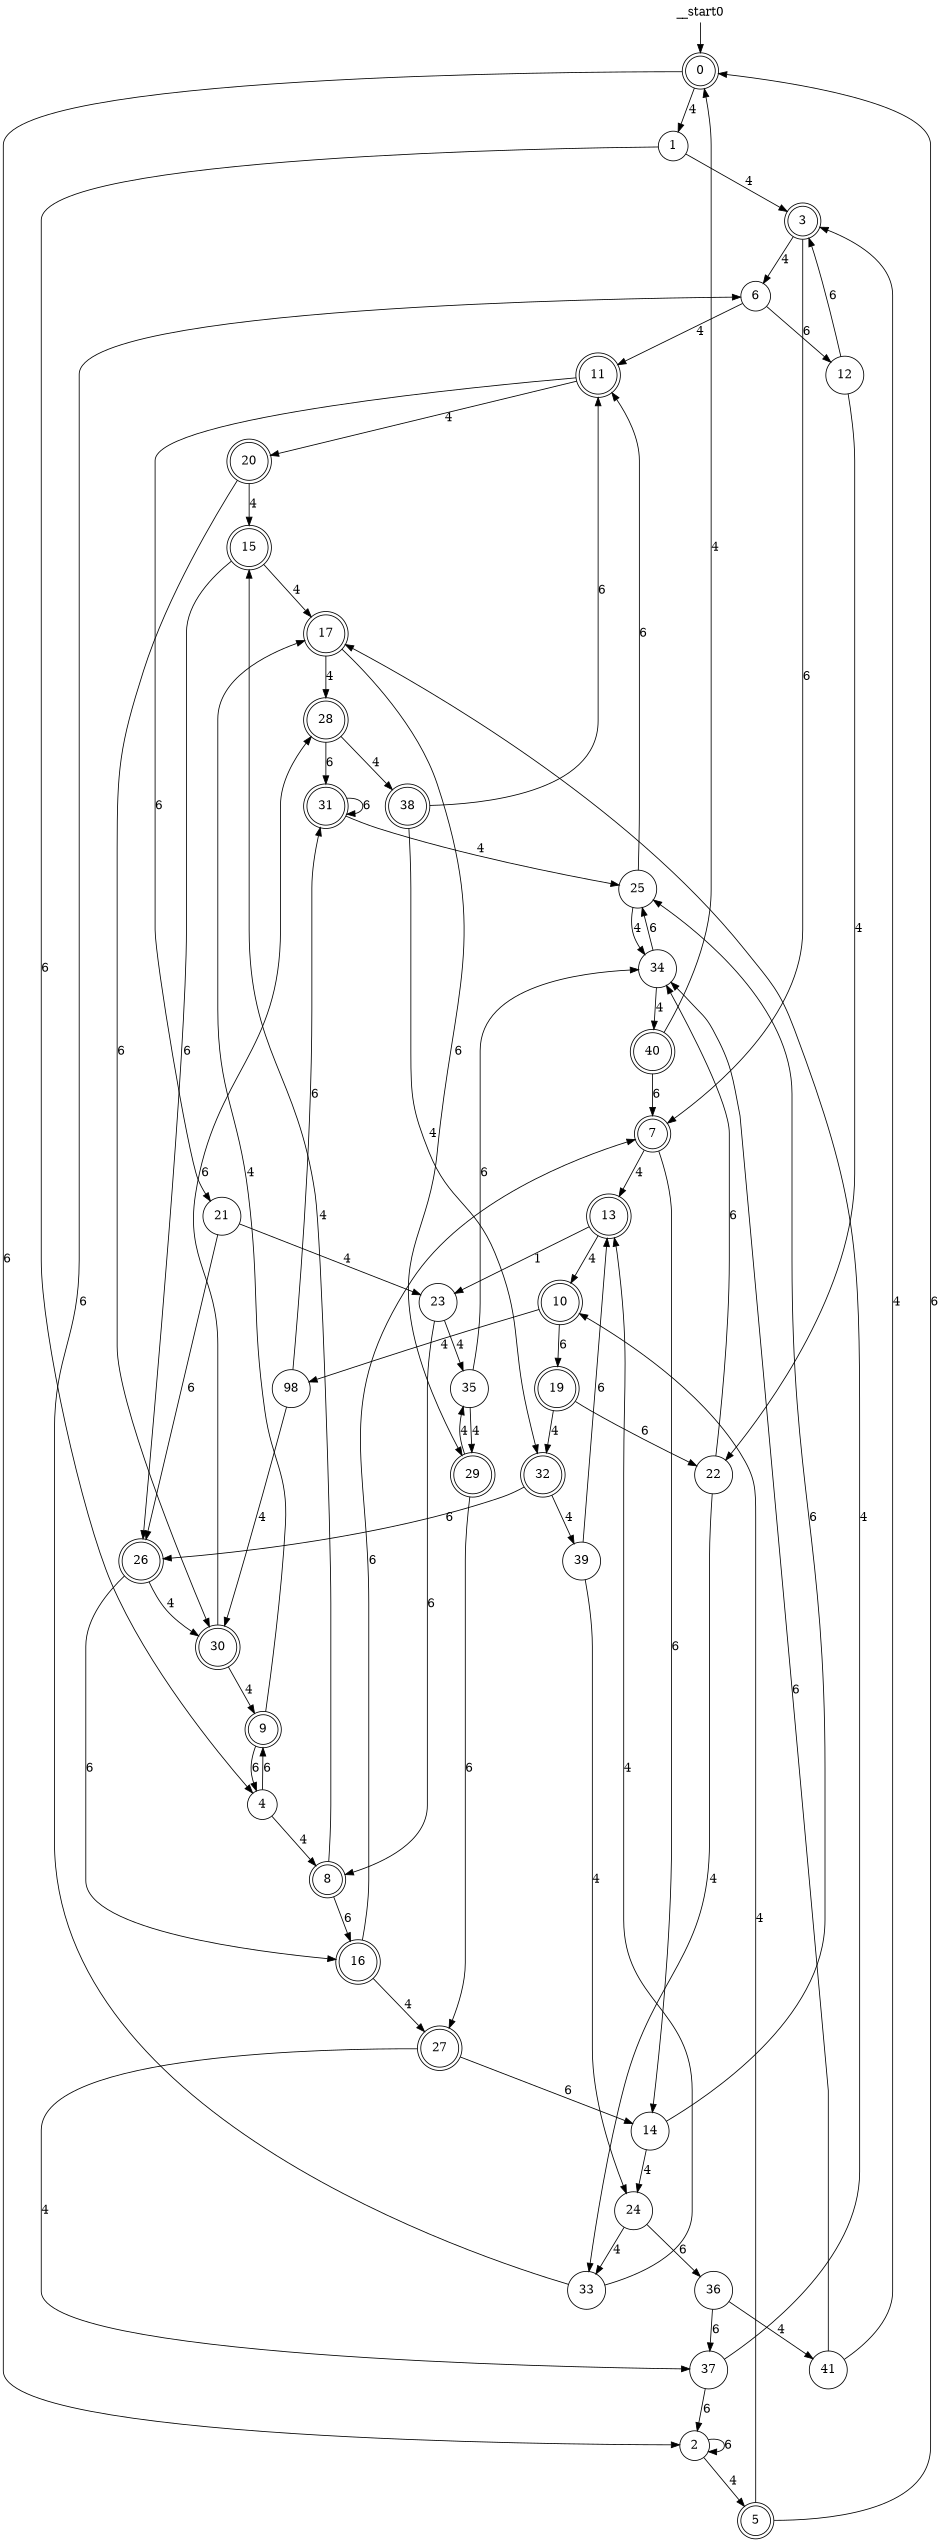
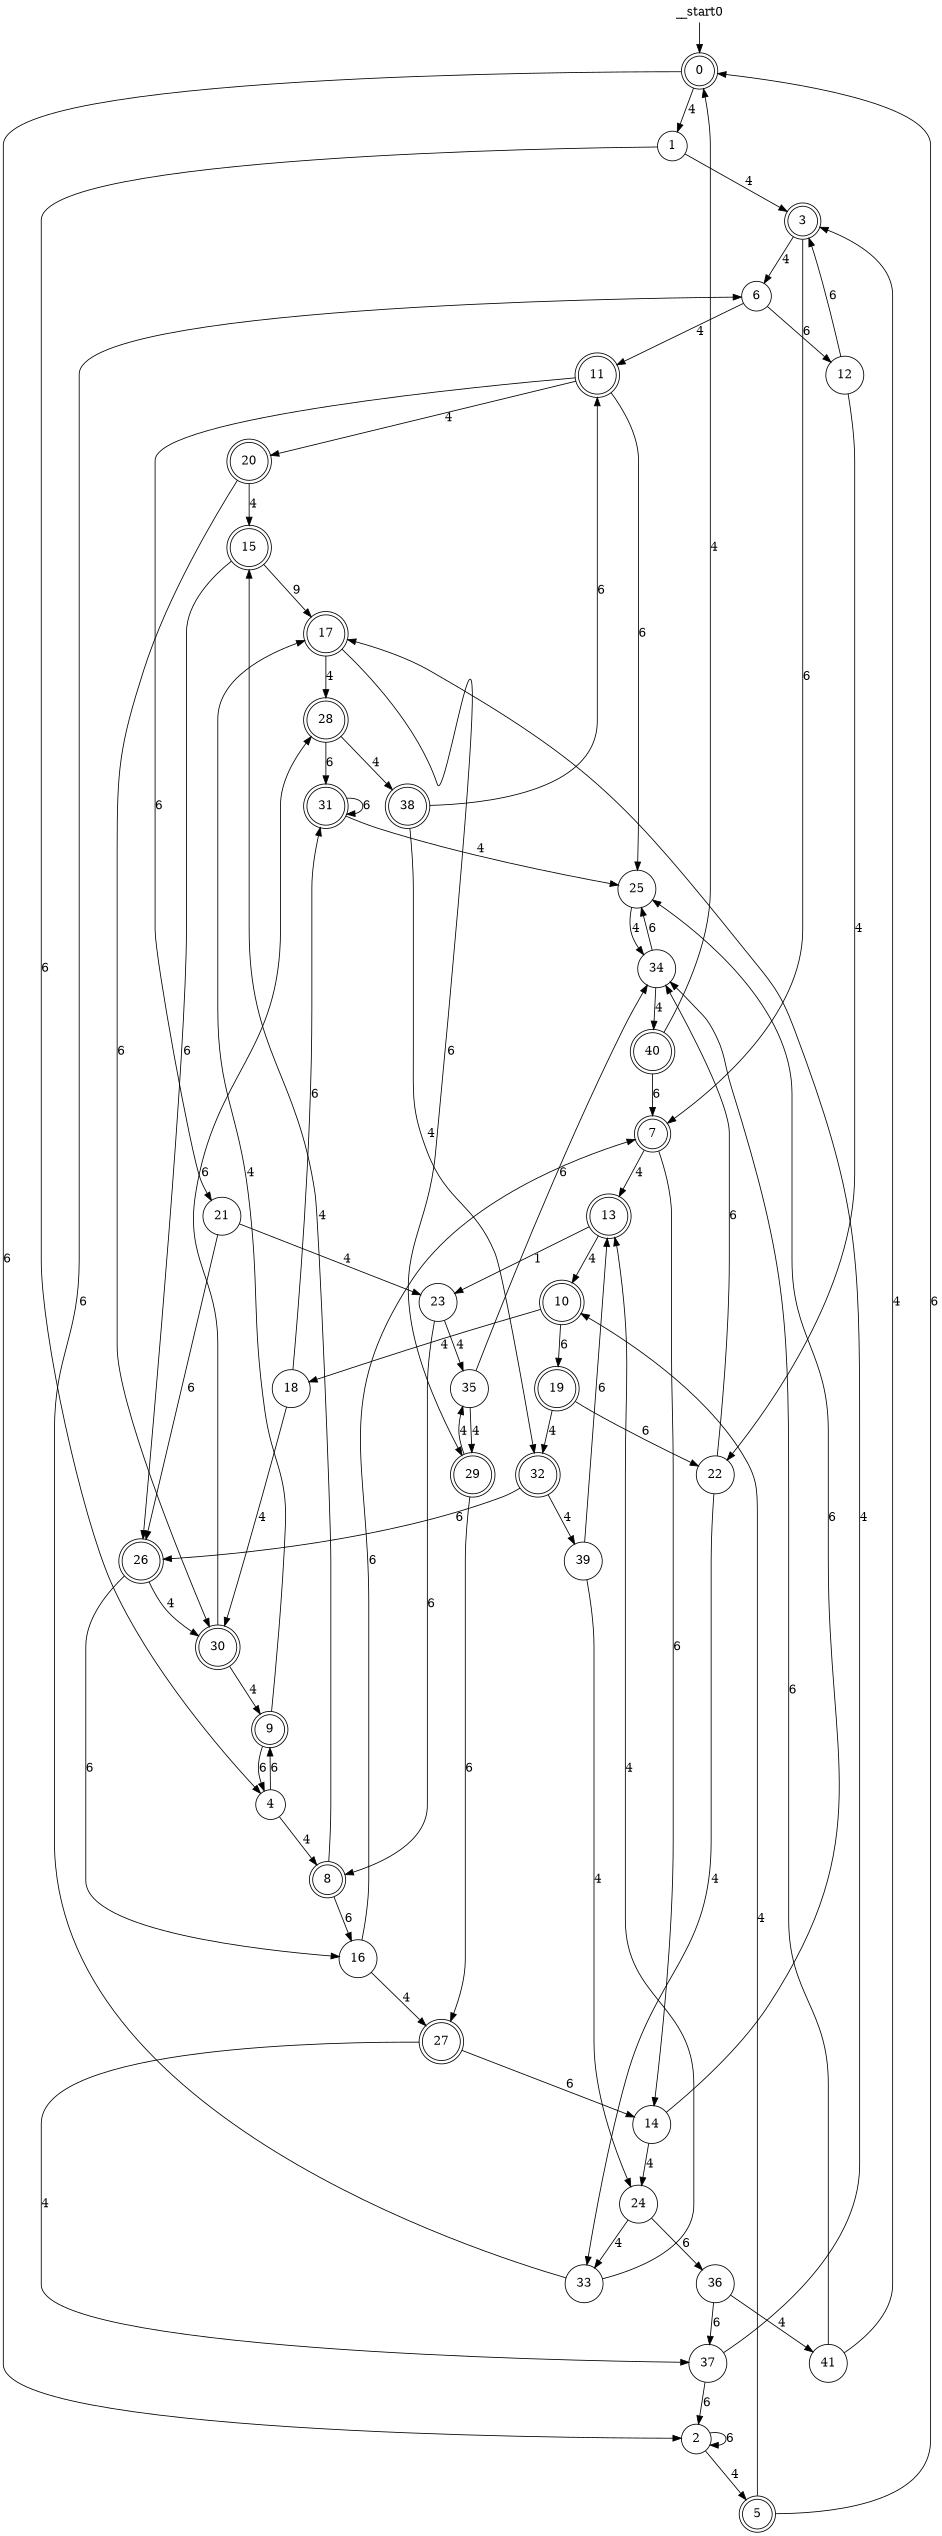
(297, 591) -> (297, 591)
(639, 632) -> (639, 624)
(291, 1389) -> (291, 1389)
(358, 1962) -> (358, 1959)
